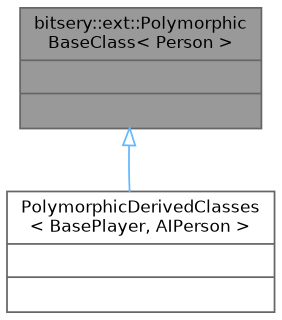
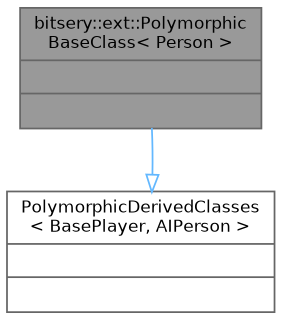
(129, 169) -> (153, 151)
